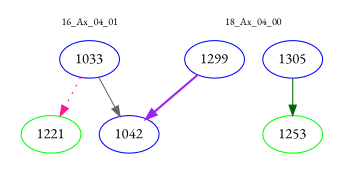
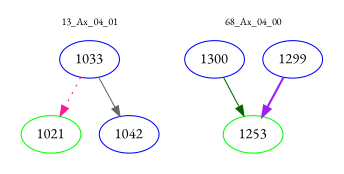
(90, 22) -> (90, 22)
(254, 22) -> (254, 22)
(293, 59) -> (215, 59)
(183, 87) -> (275, 92)
(51, 134) -> (51, 134)
